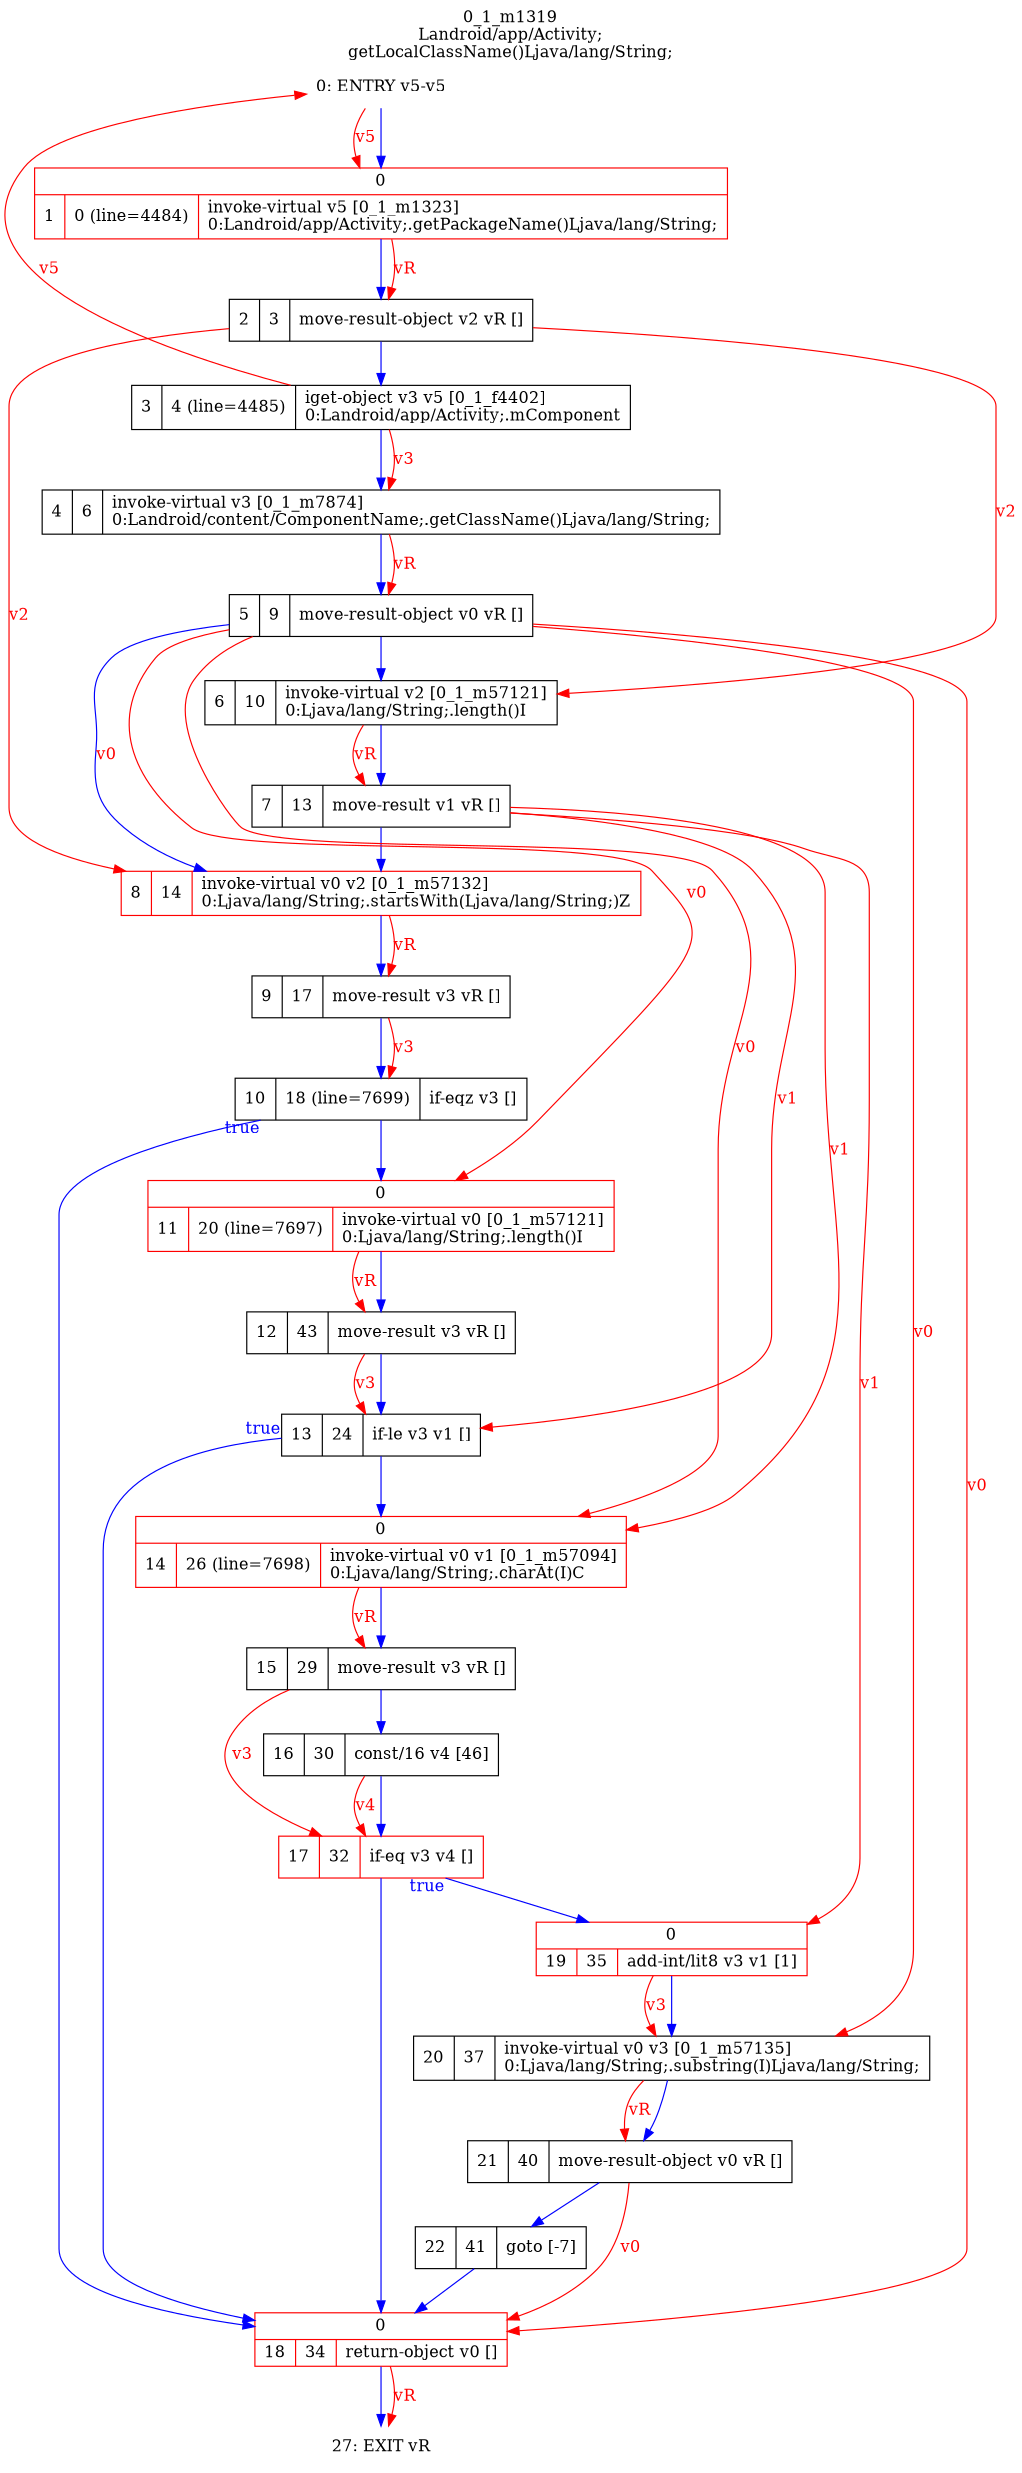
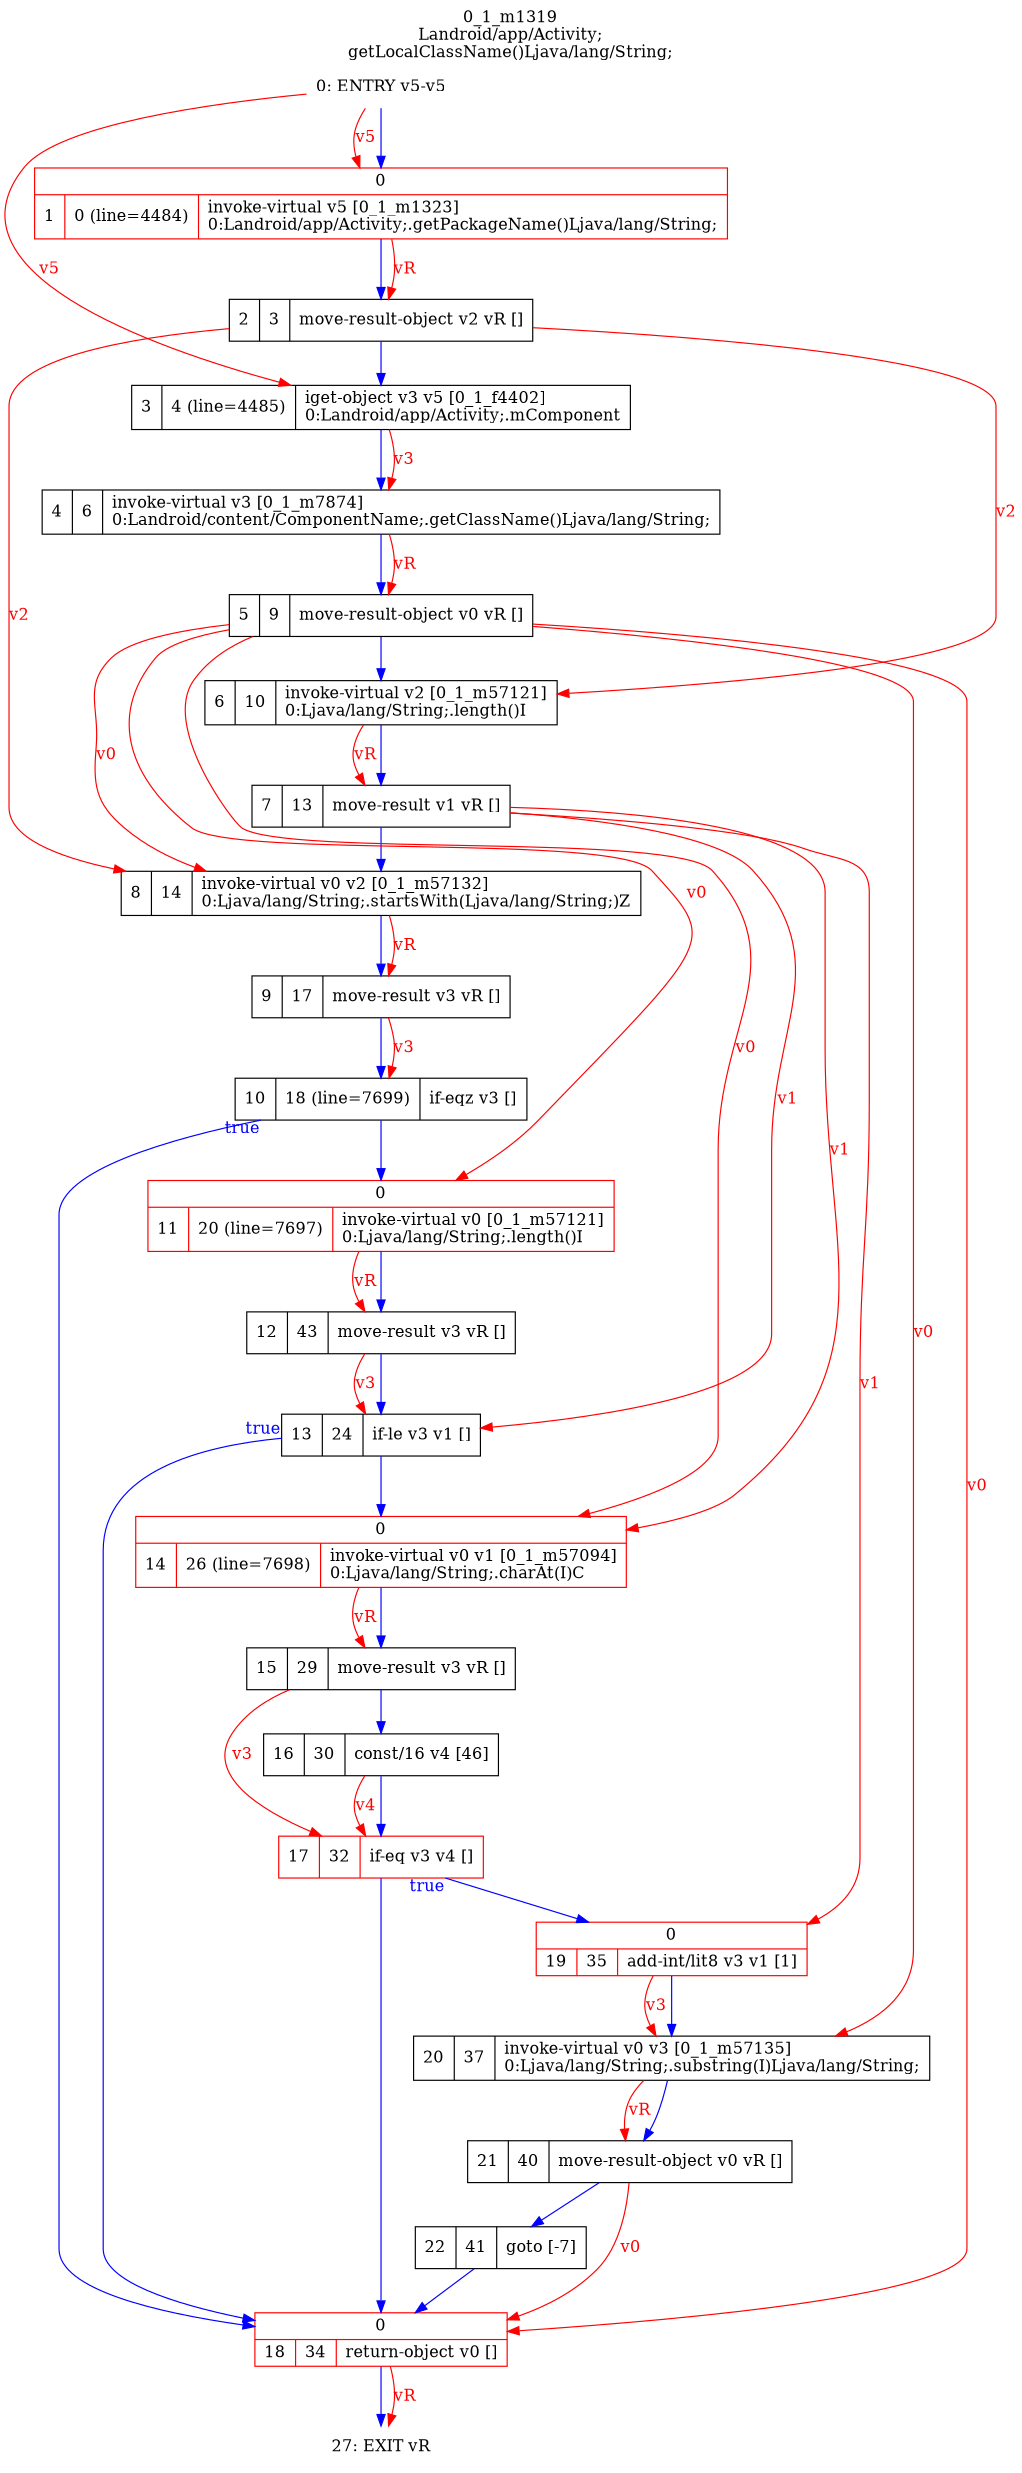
(8, 221) -> (6, 209)
(96, 724) -> (96, 724)
(381, 893) -> (381, 893)
